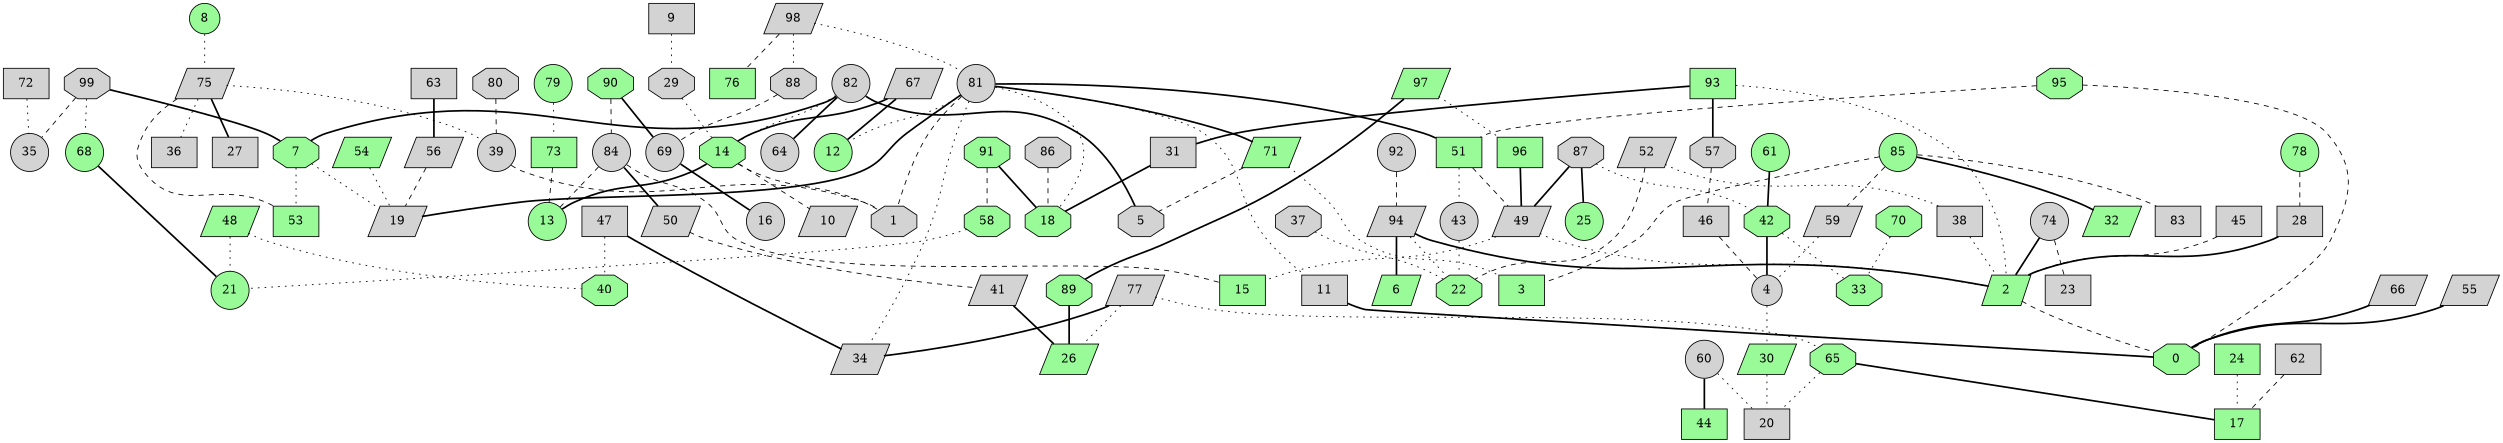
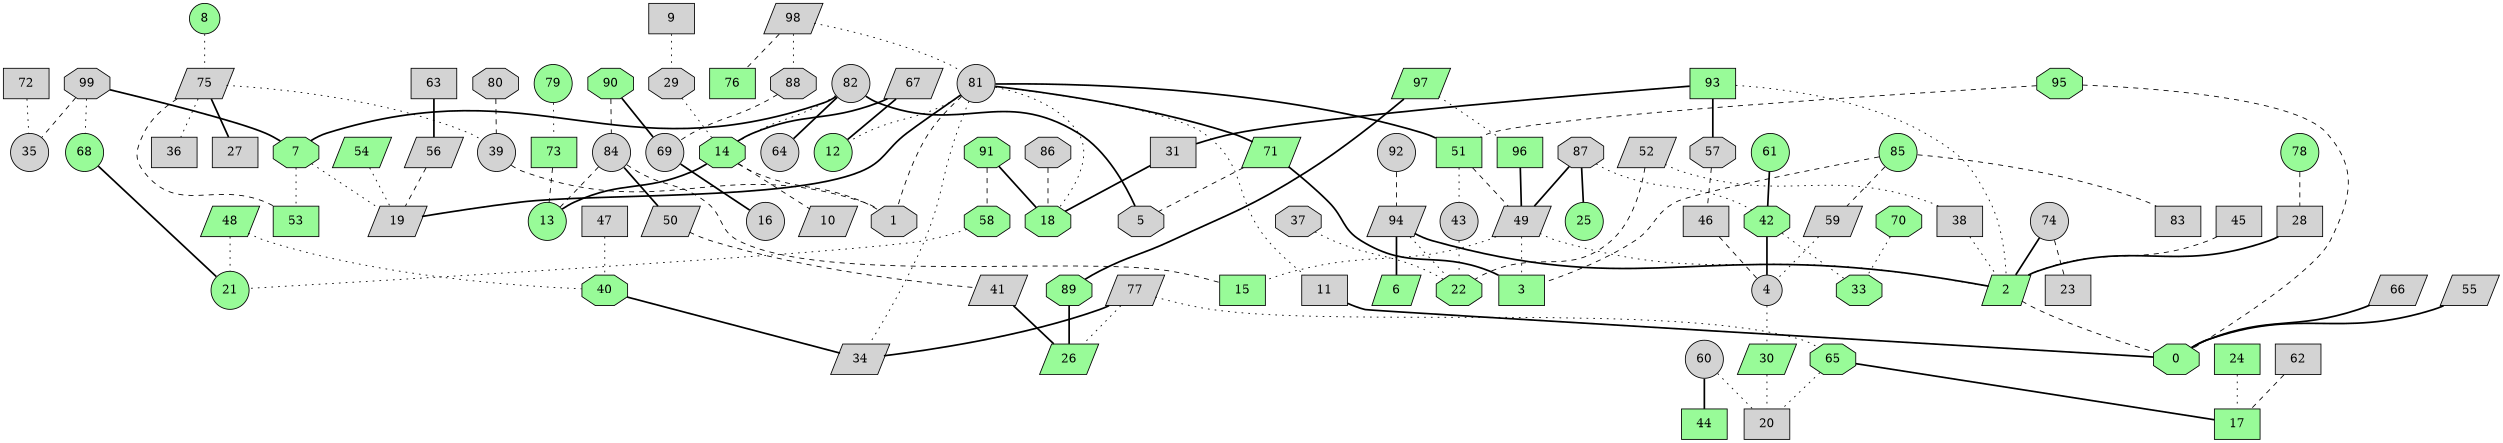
(2112, 221) -> none
(1378, 250) -> (1378, 250)
none -> (1522, 254)
(734, 294) -> (734, 325)
